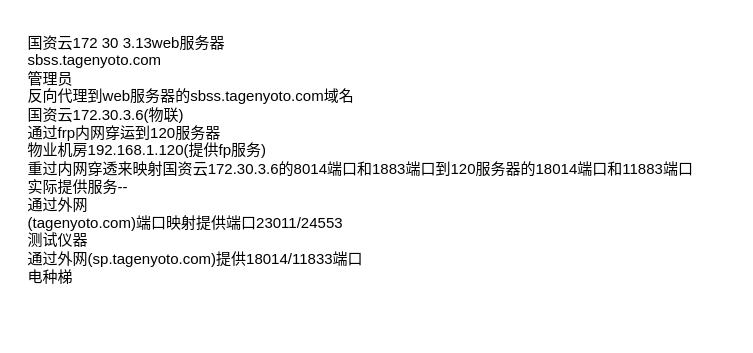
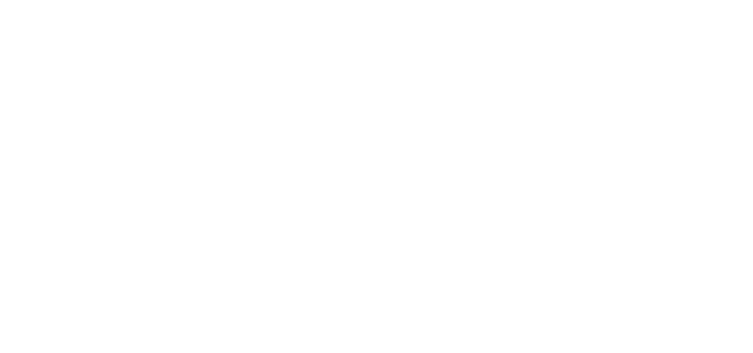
(376, 176) -> none
